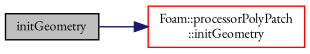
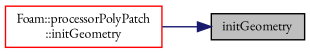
(117, 27) -> (180, 27)
